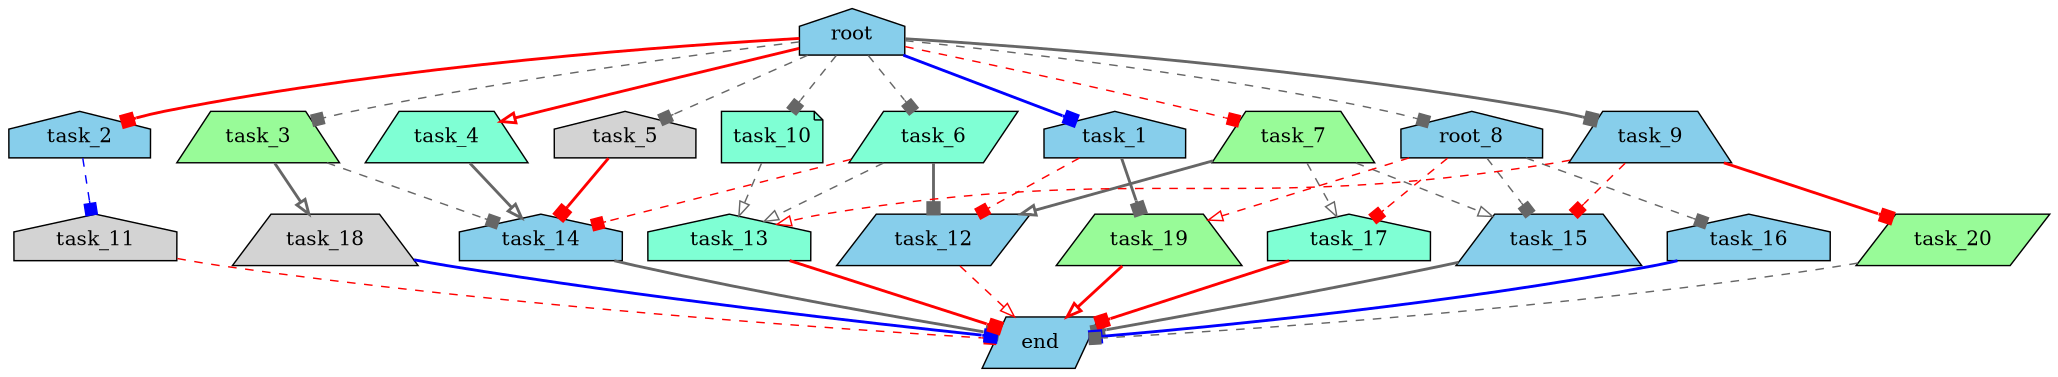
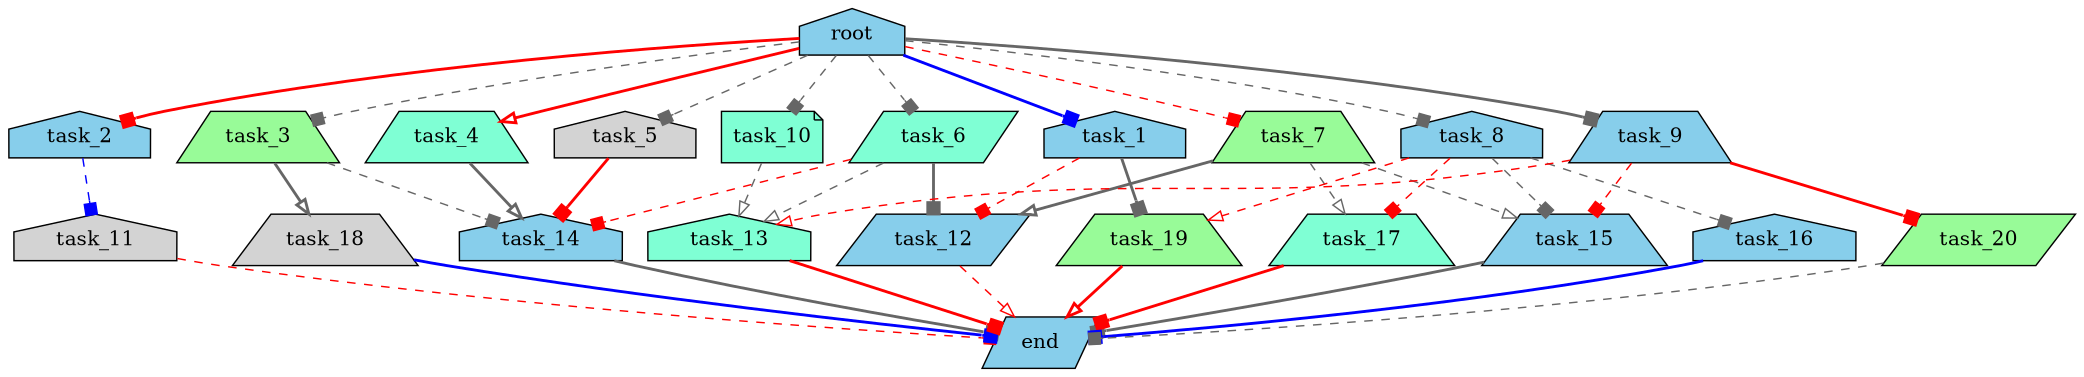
(1472, 137) -> (1472, 137)
(1349, 240) -> (1362, 240)
